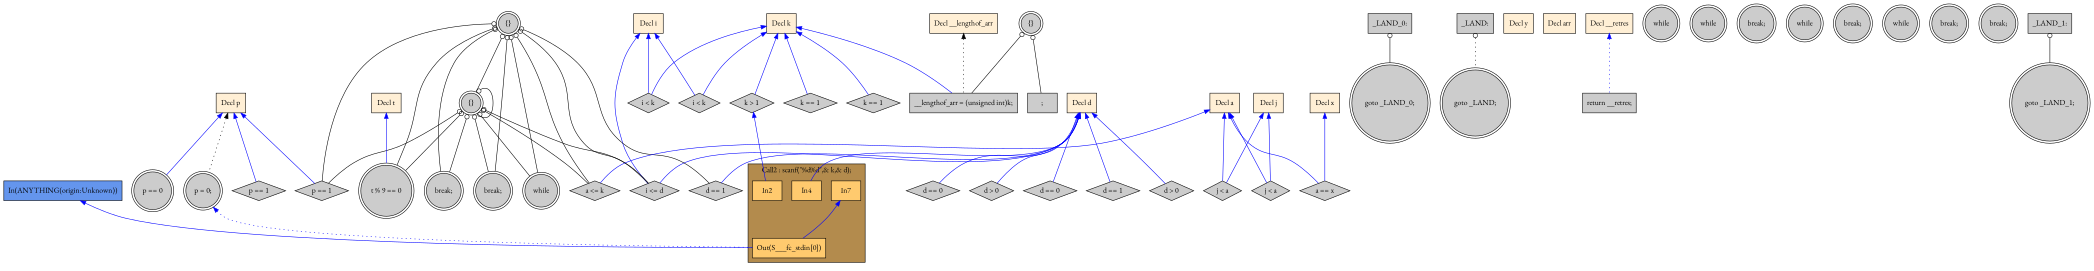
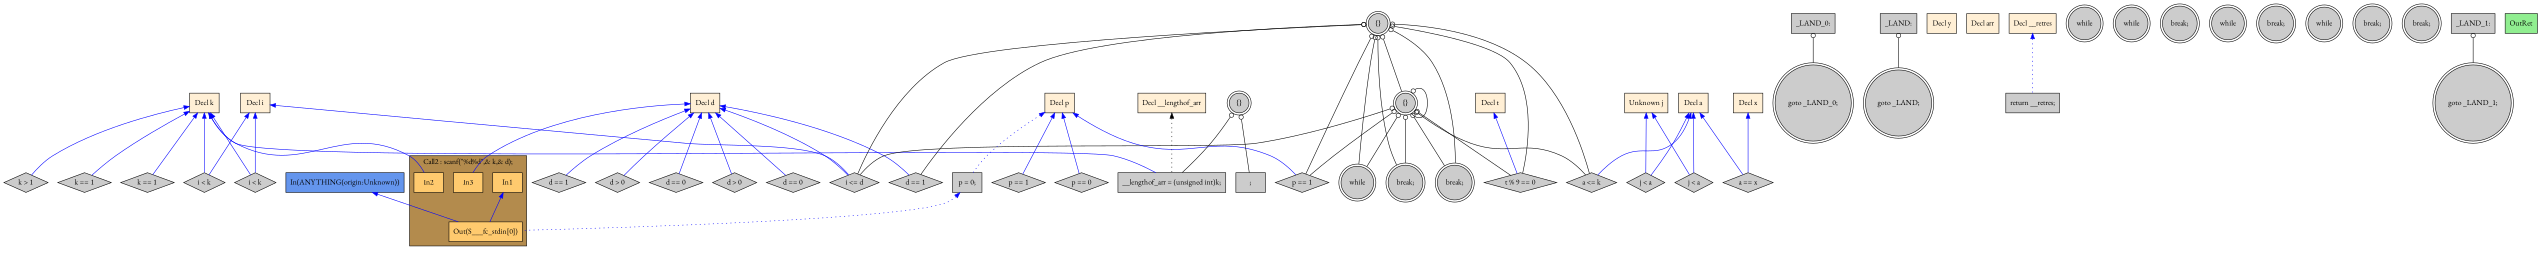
none -> (2521, 23)
(1475, 53) -> (1899, 53)
(1268, 103) -> (1646, 103)
(217, 145) -> (1004, 141)
(760, 149) -> (299, 154)
(153, 191) -> (1082, 183)
(203, 191) -> (967, 183)
(386, 191) -> (1520, 183)
(807, 191) -> (468, 183)
(846, 191) -> (508, 183)
